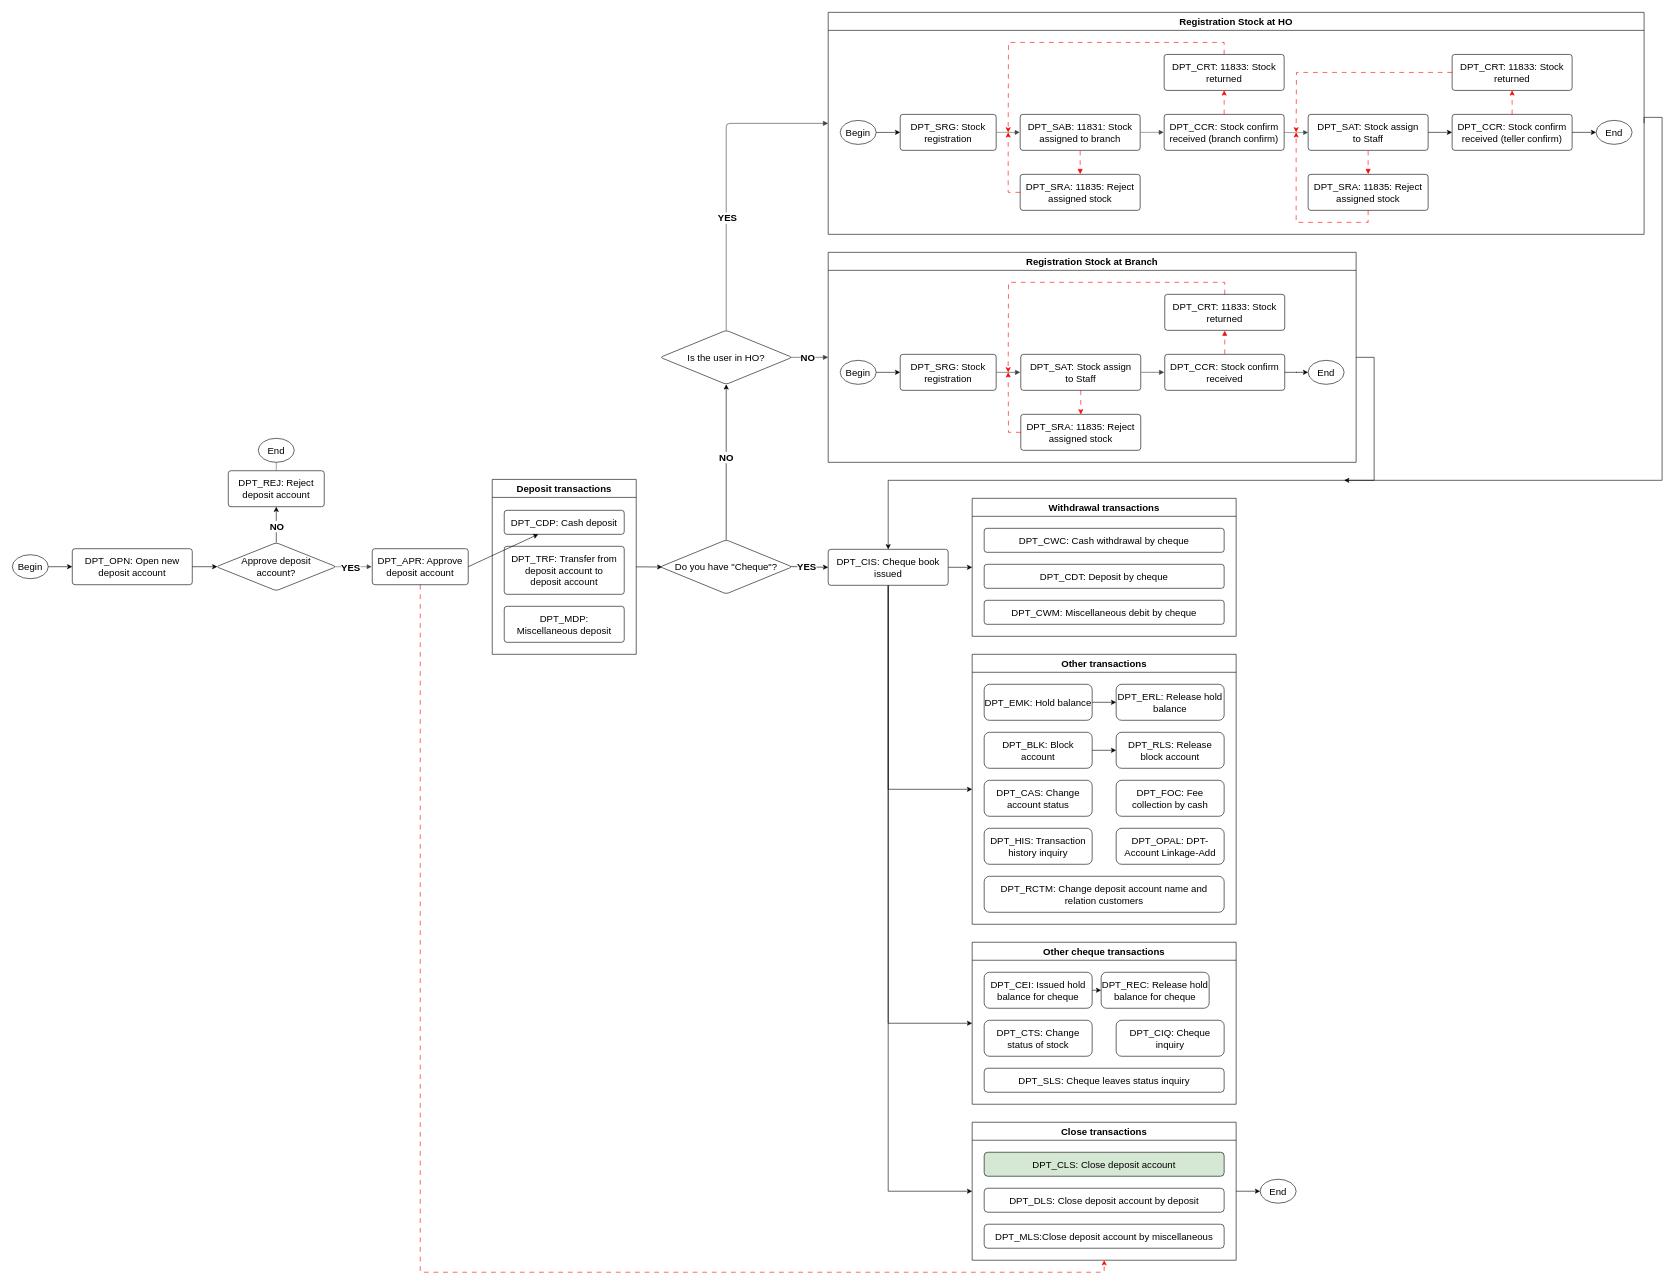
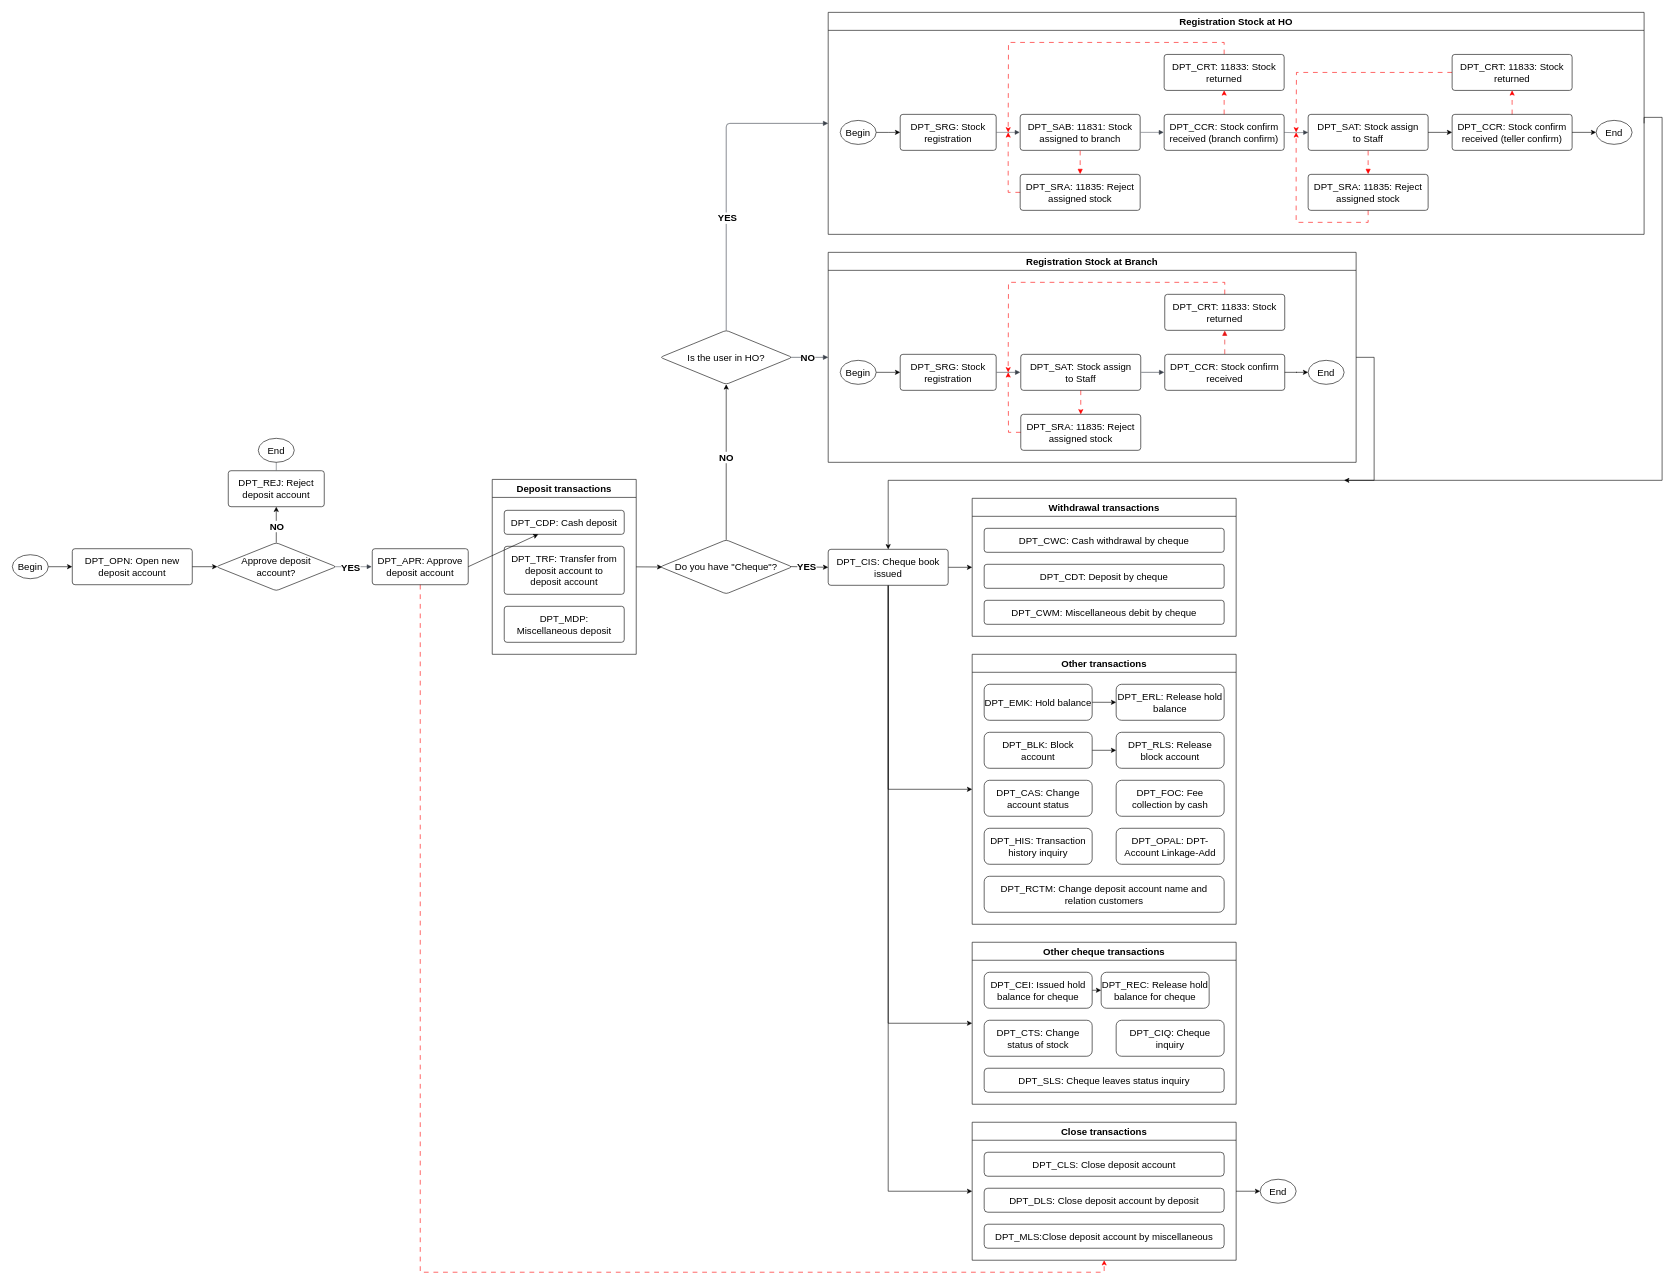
(1104, 1164) -> (1104, 1164)
